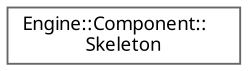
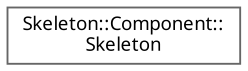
(124, 36) -> (124, 36)
